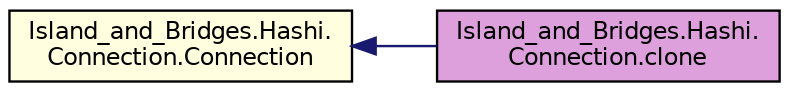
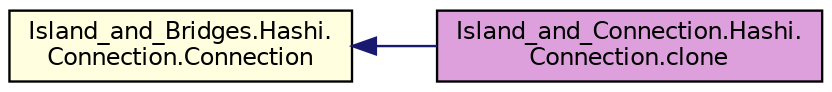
(608, 46) -> (630, 46)
